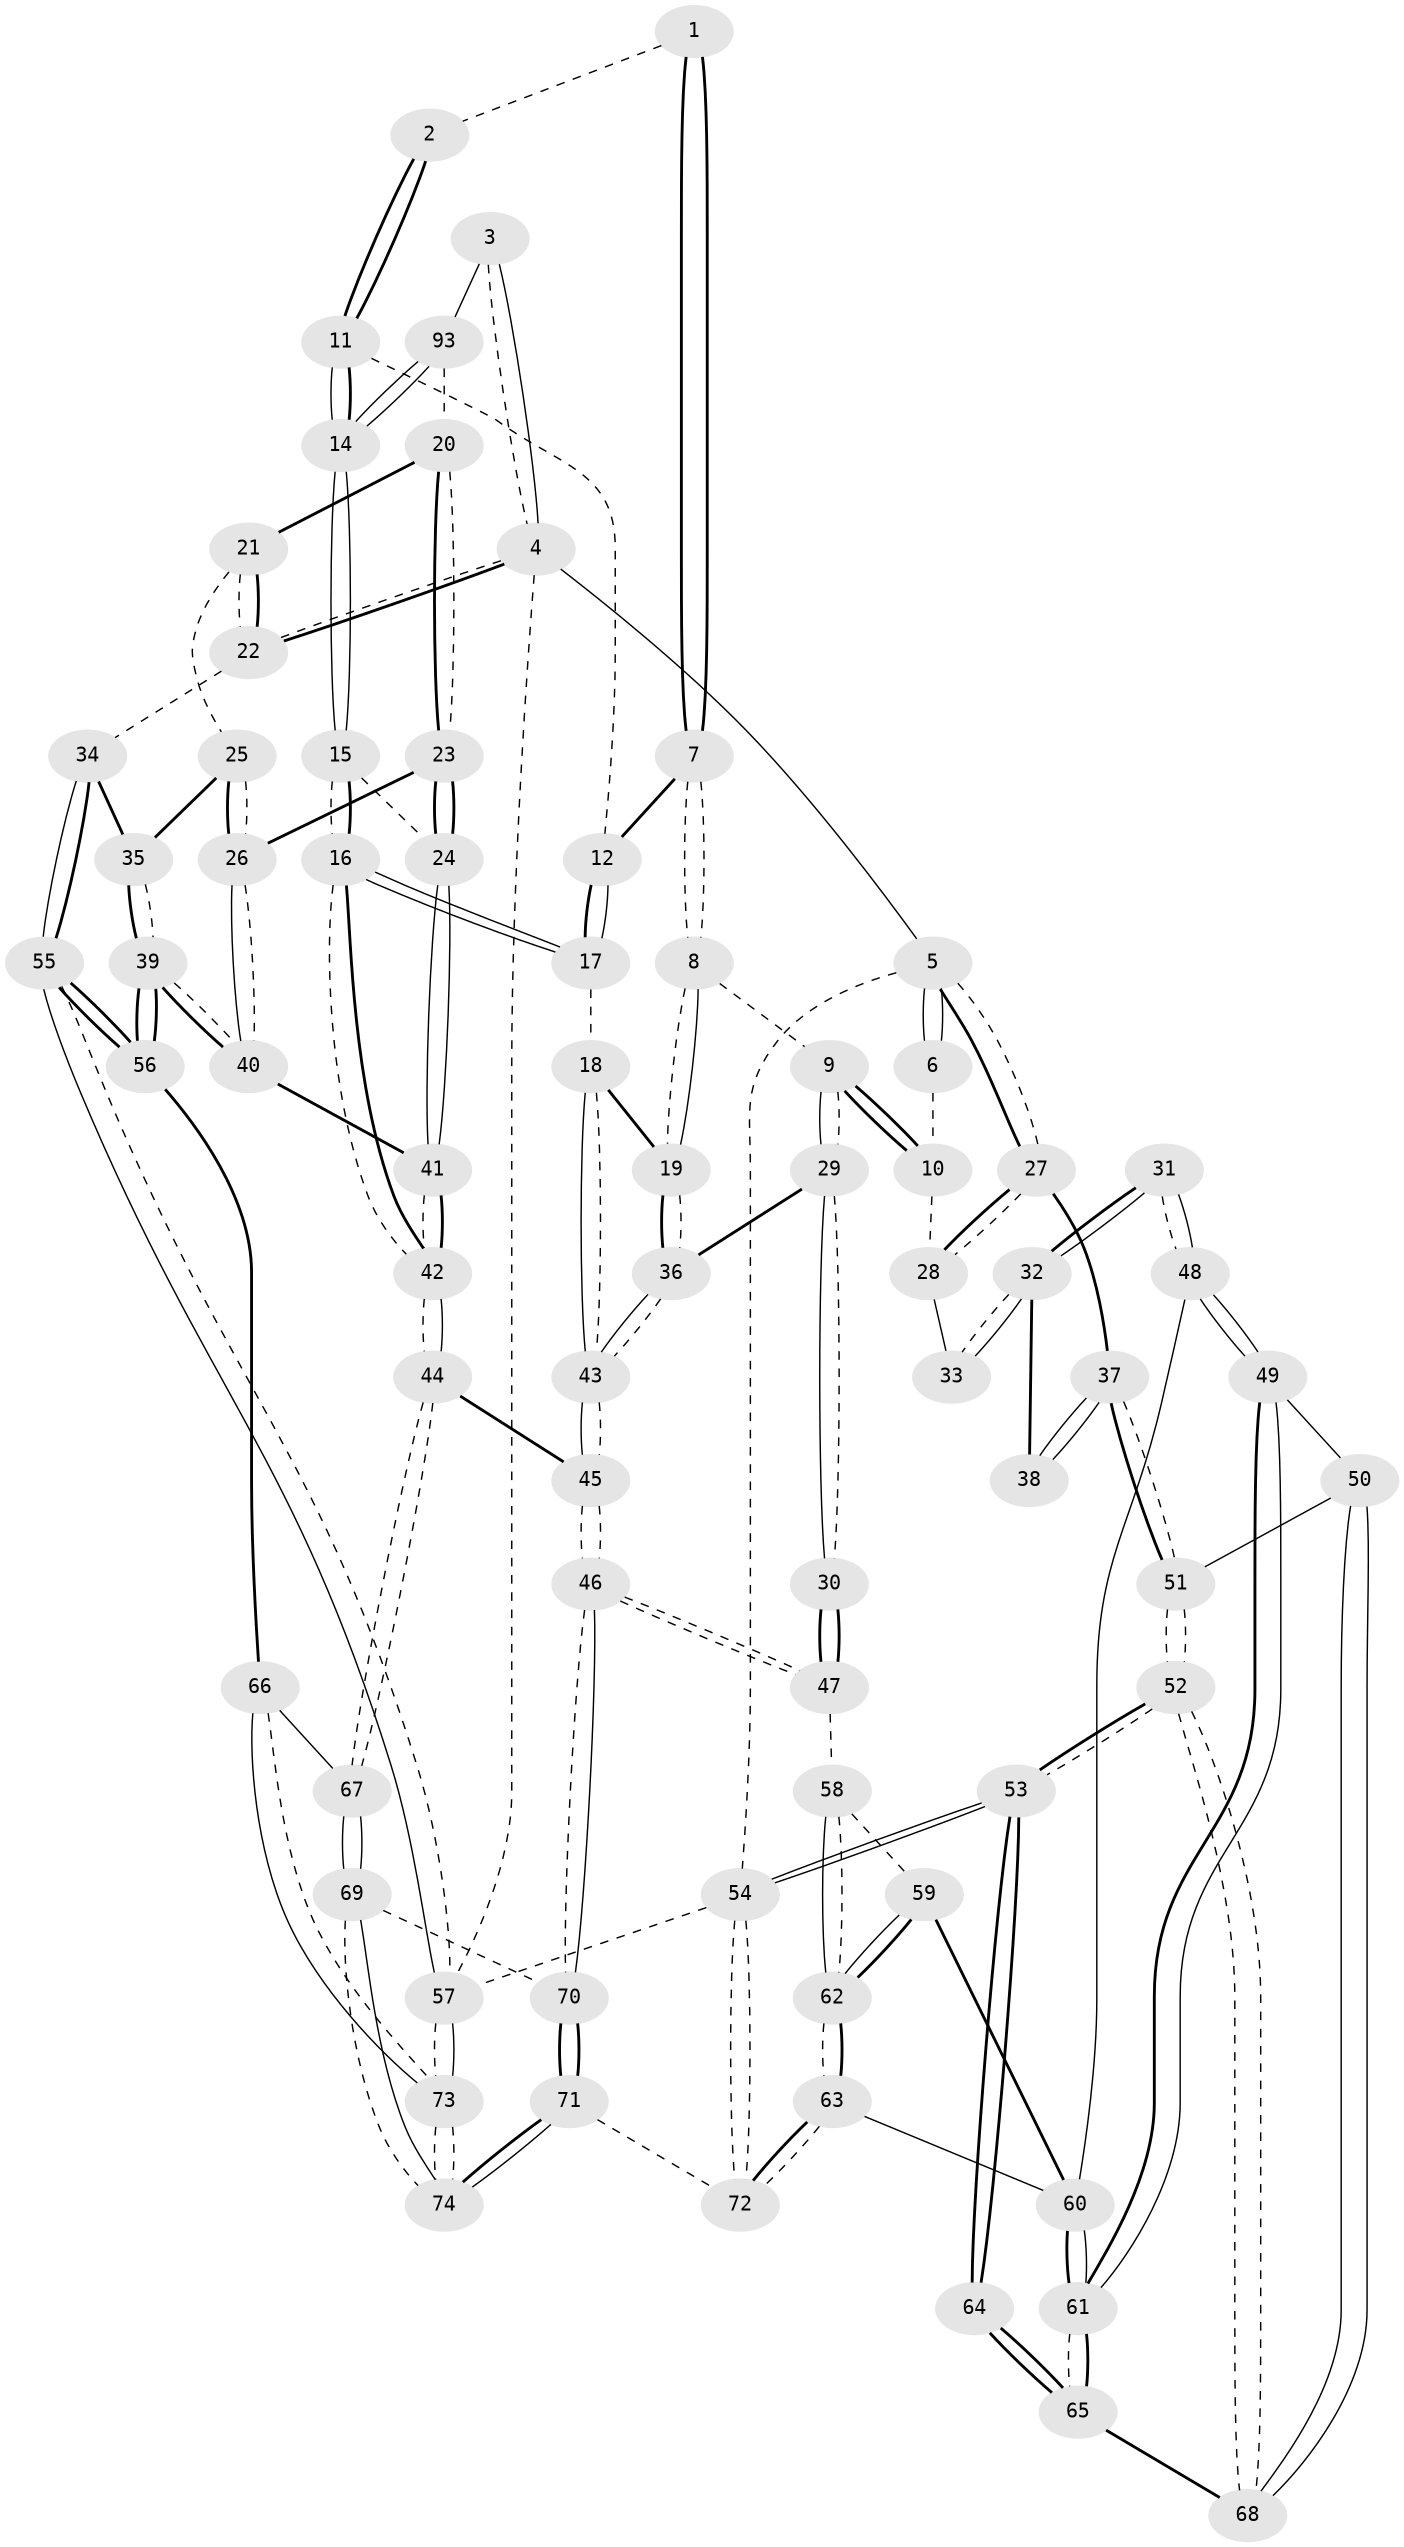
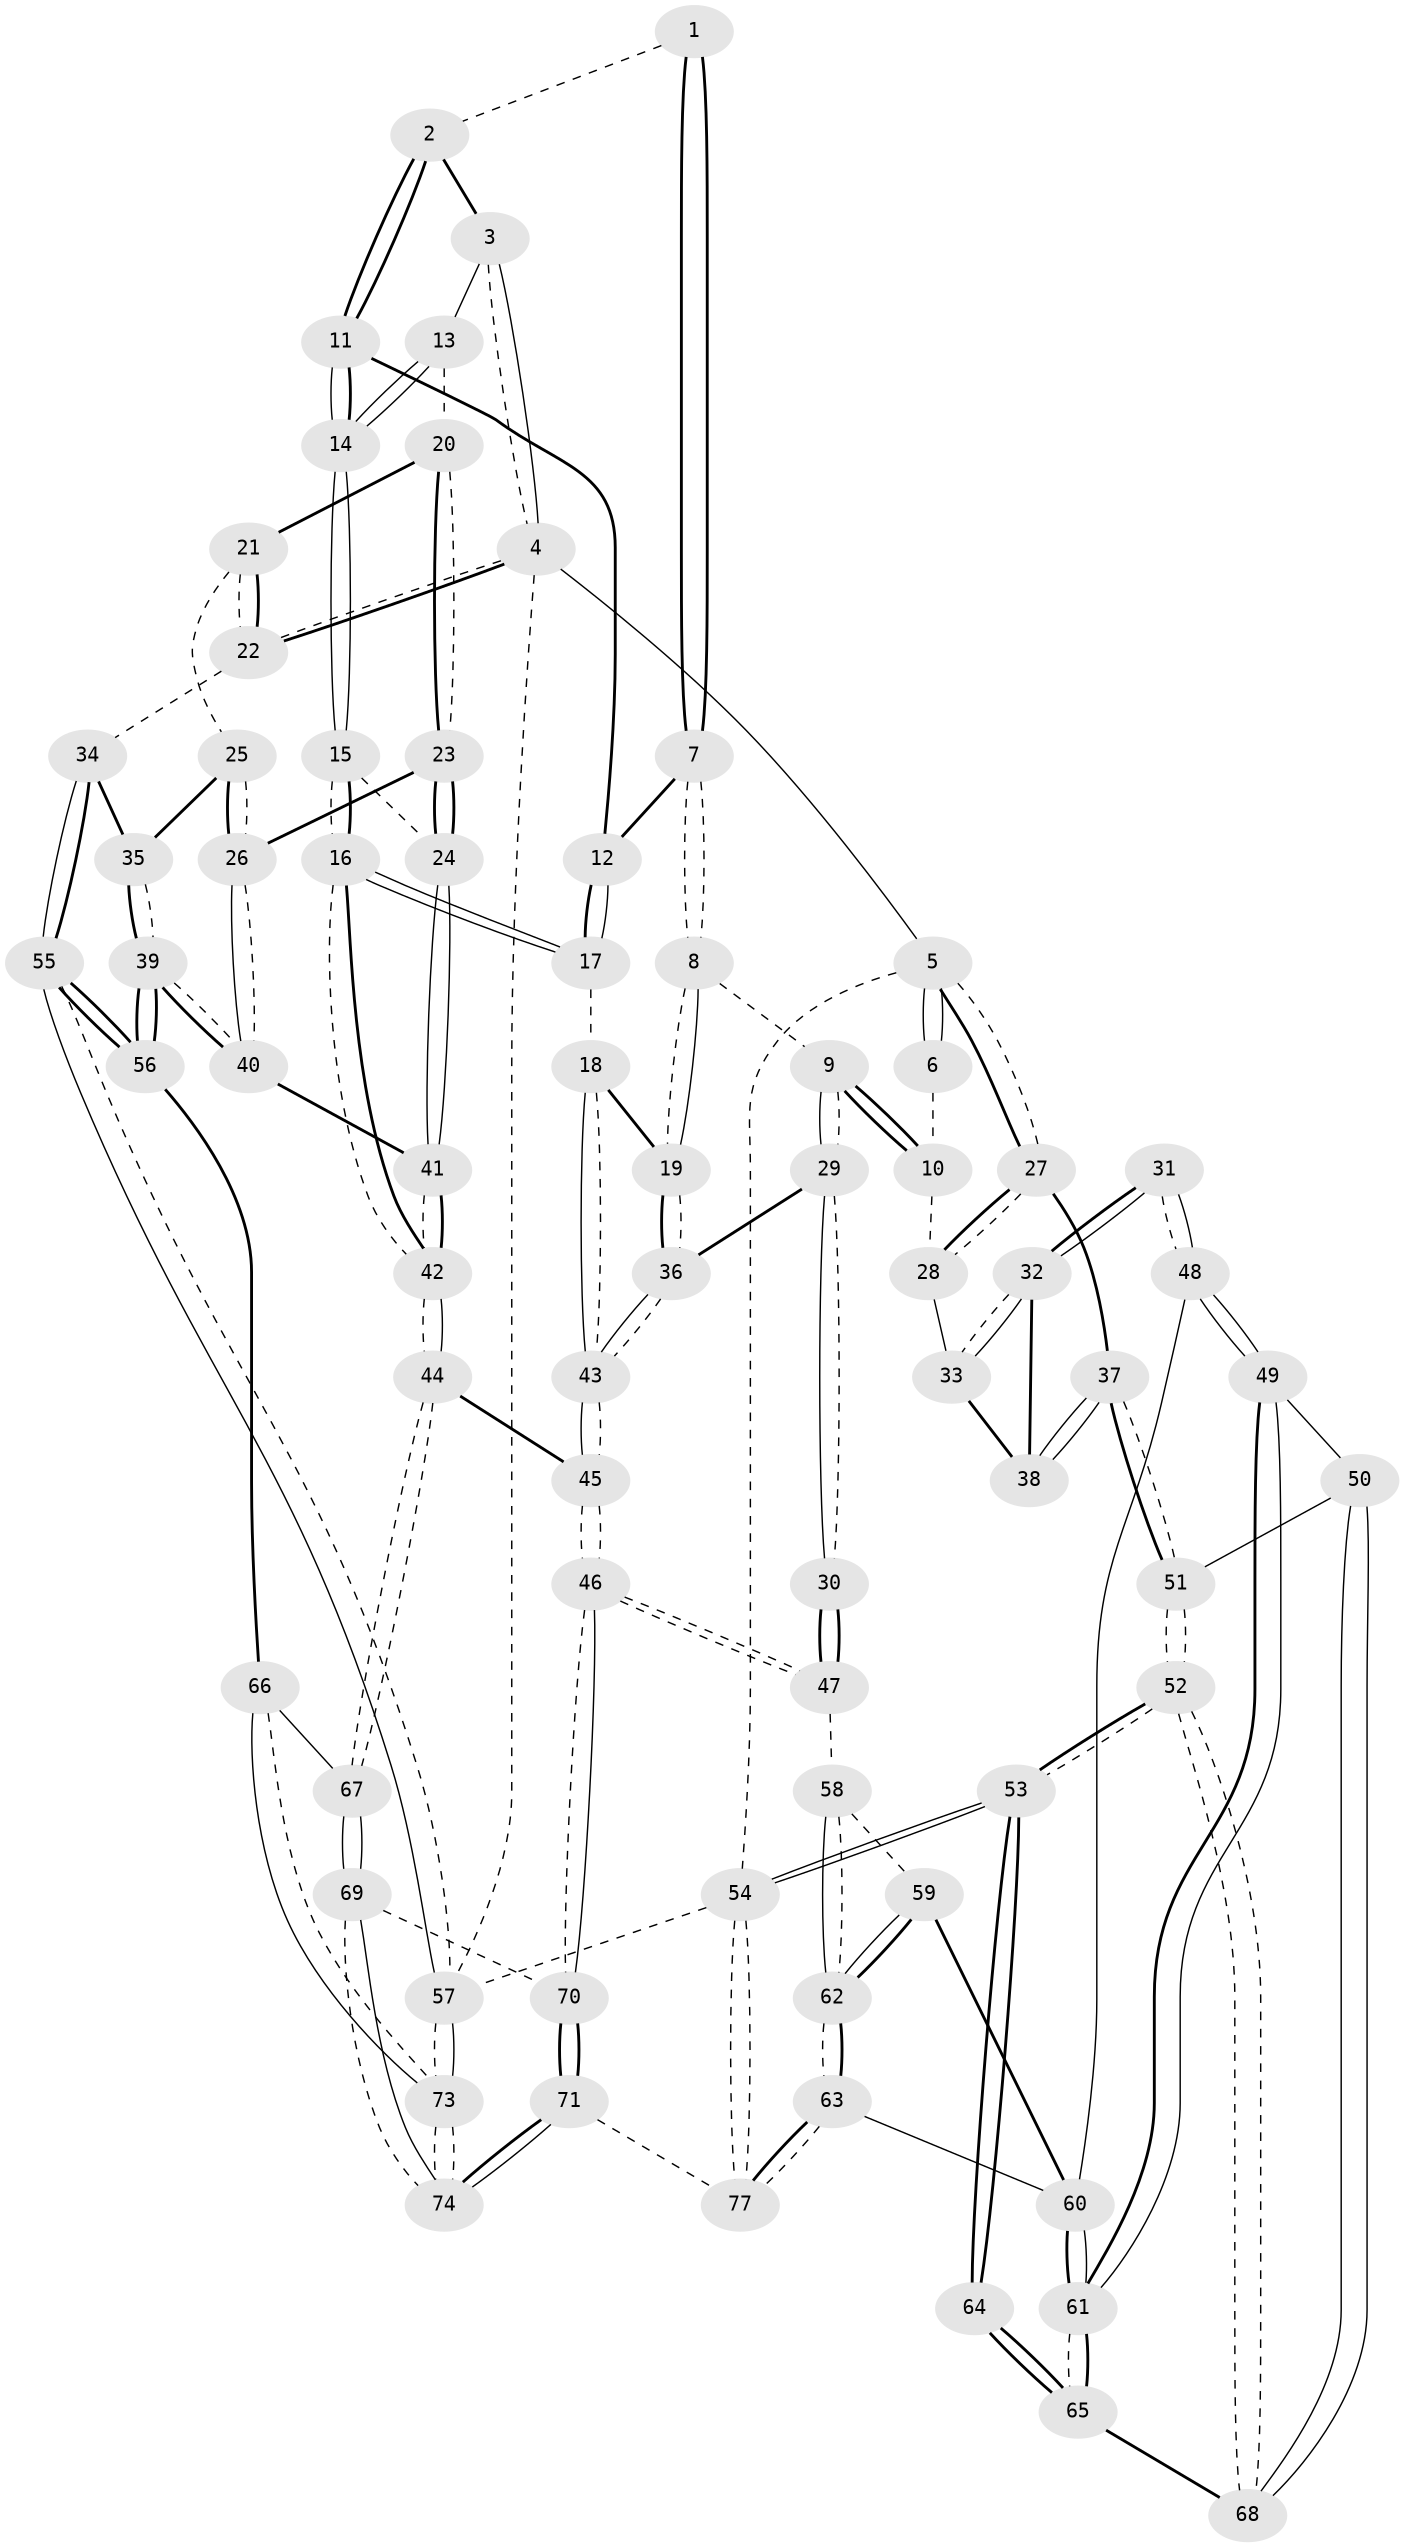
none -> (460, 187)
(444, 342) -> (444, 342)
(613, 529) -> (613, 529)
none -> (990, 1429)
(740, 2205) -> (740, 2205)
